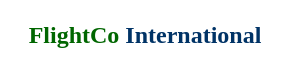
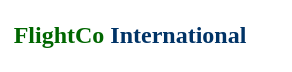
(146, 36) -> (131, 36)
